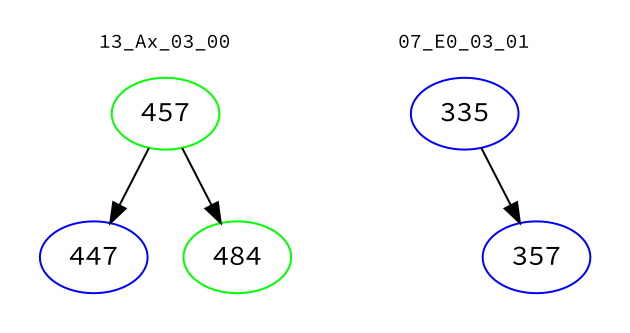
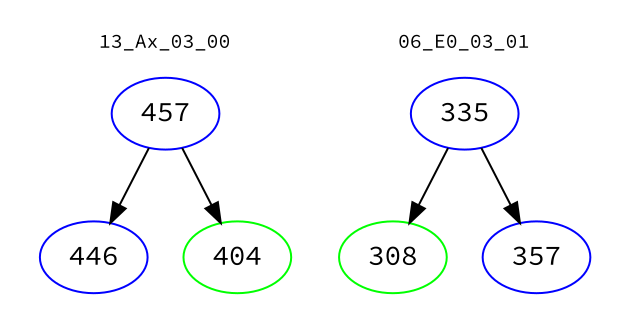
(465, 43) -> (465, 43)
(166, 114) -> (166, 114)
(94, 257) -> (94, 257)
(237, 257) -> (237, 257)
none -> (393, 257)
